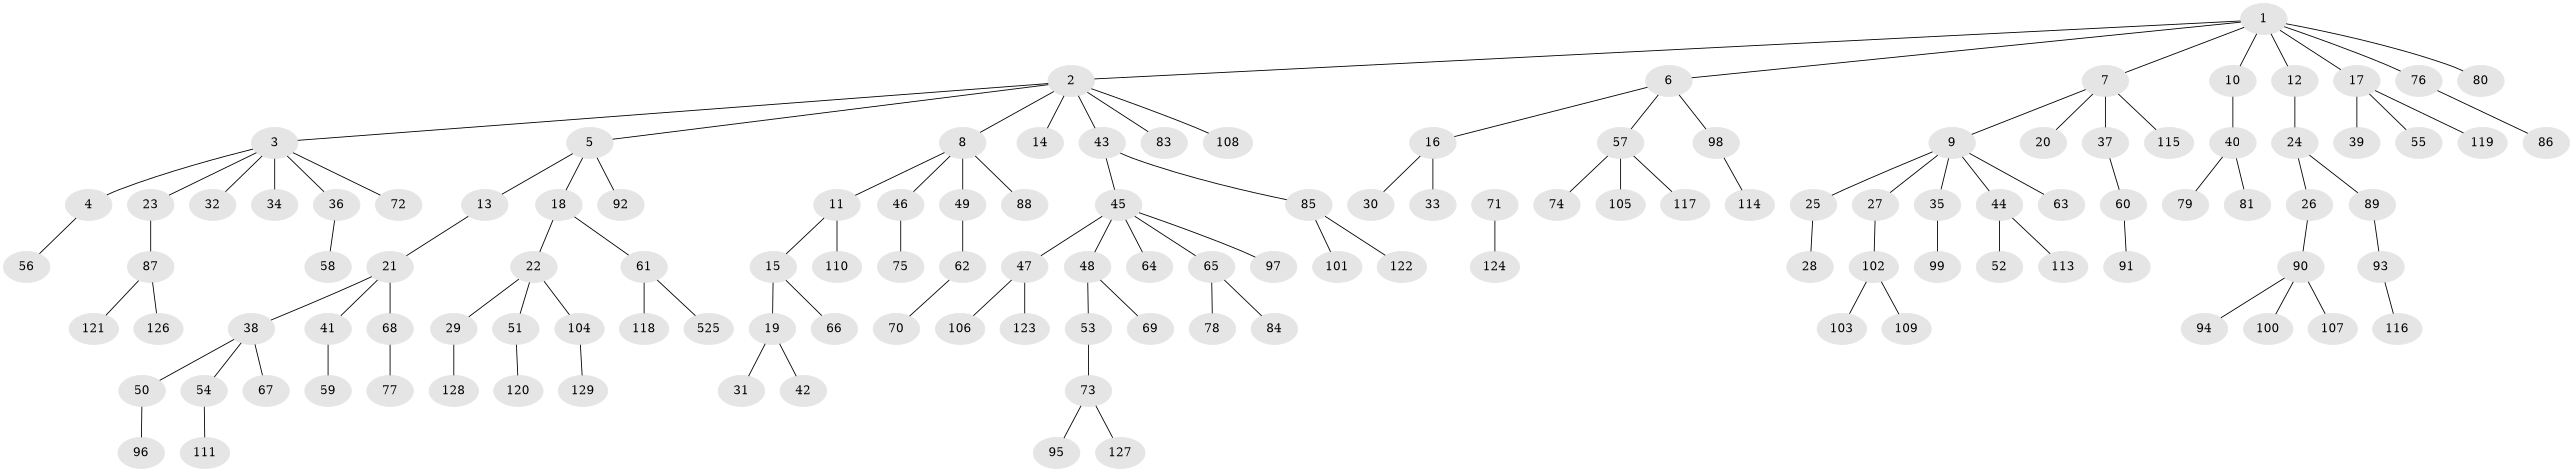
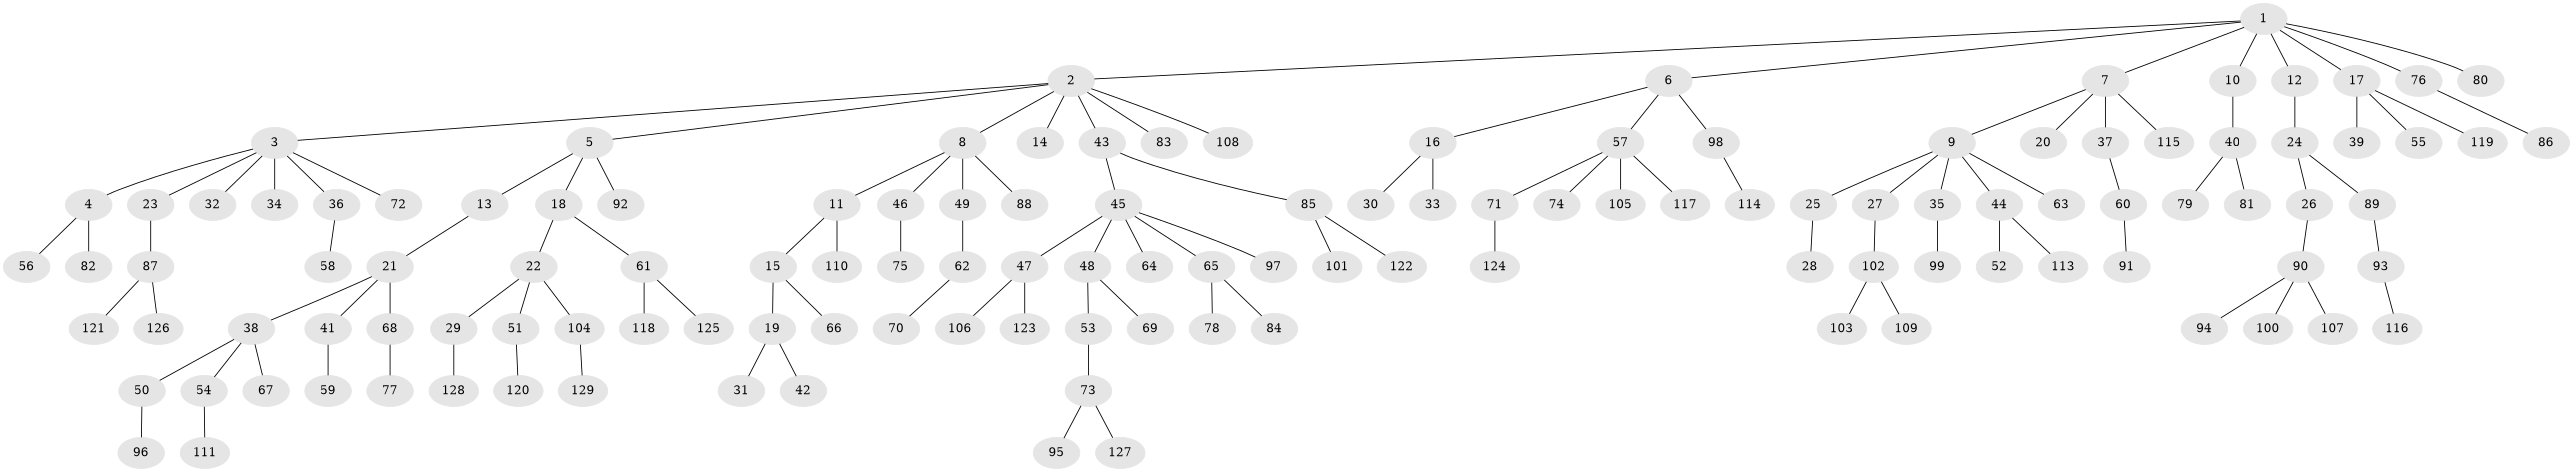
none -> (1558, 174)
none -> (89, 267)
(709, 329) -> (709, 329)
